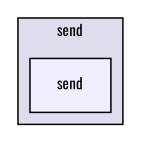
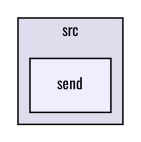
(70, 32) -> (70, 32)
